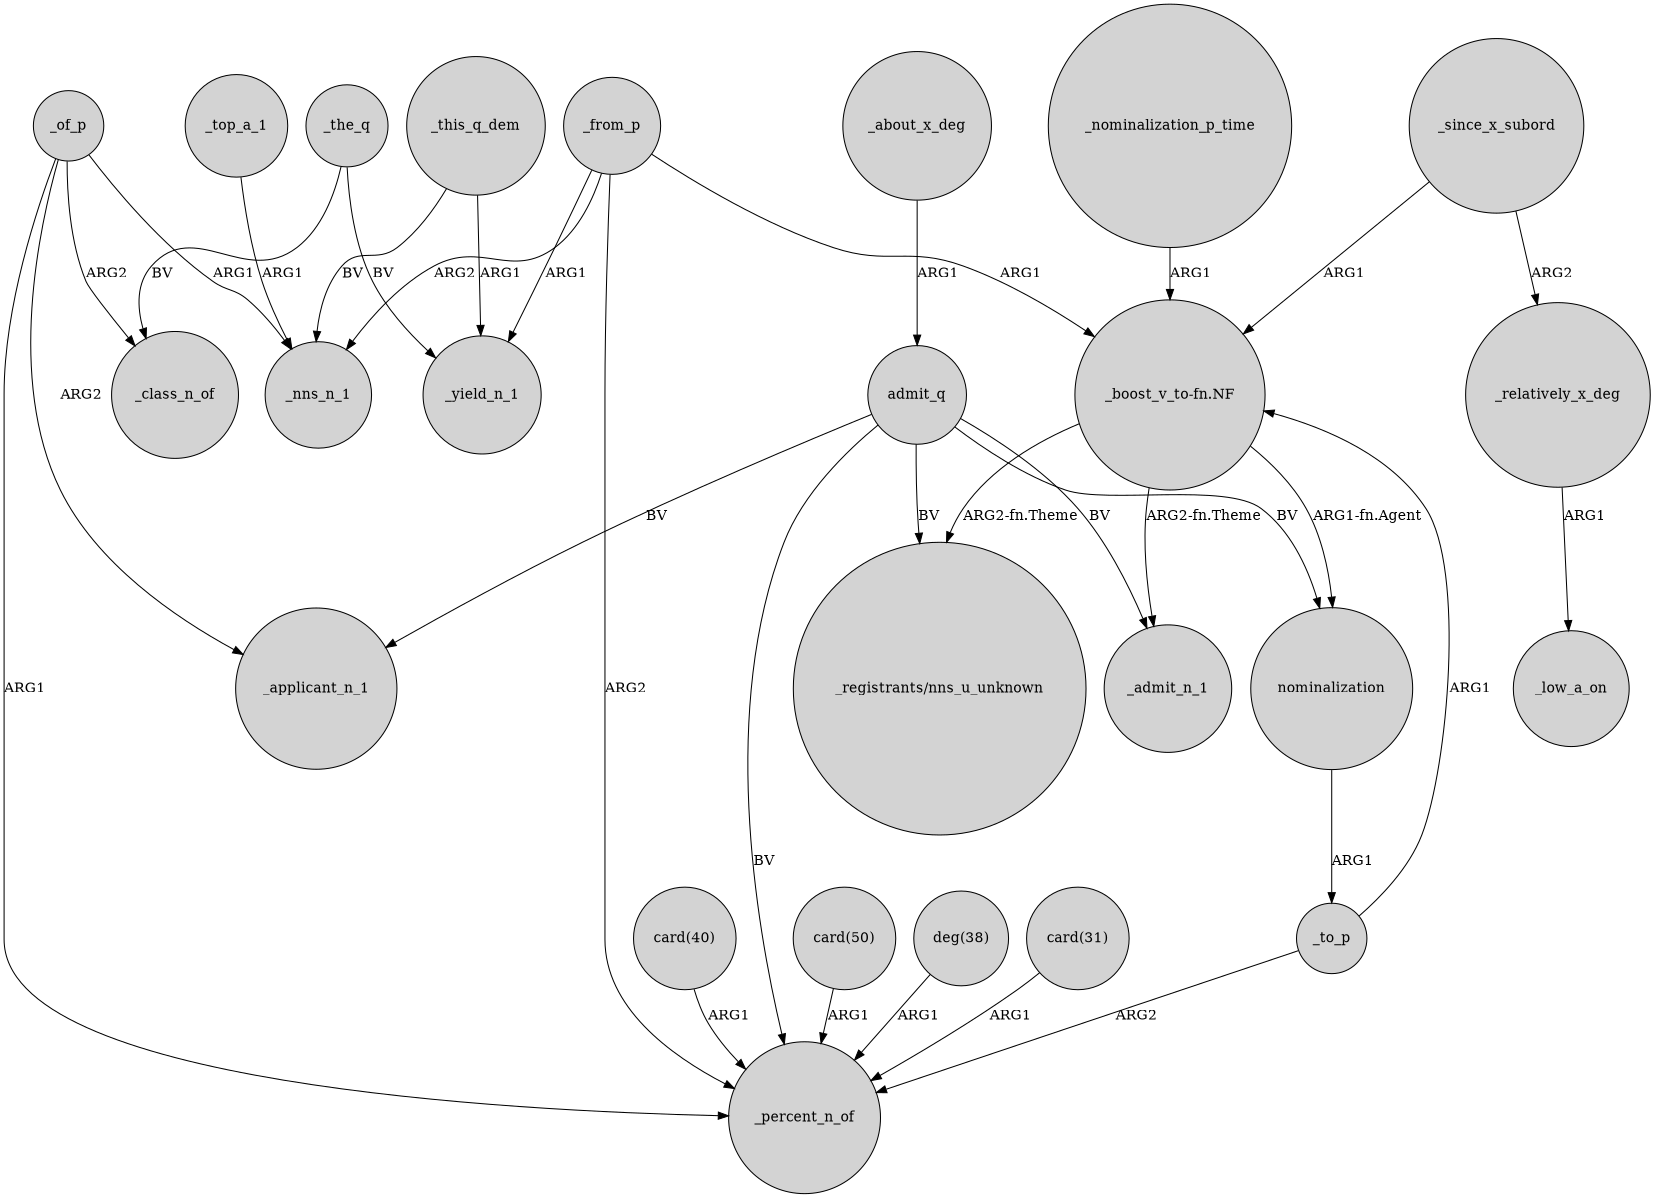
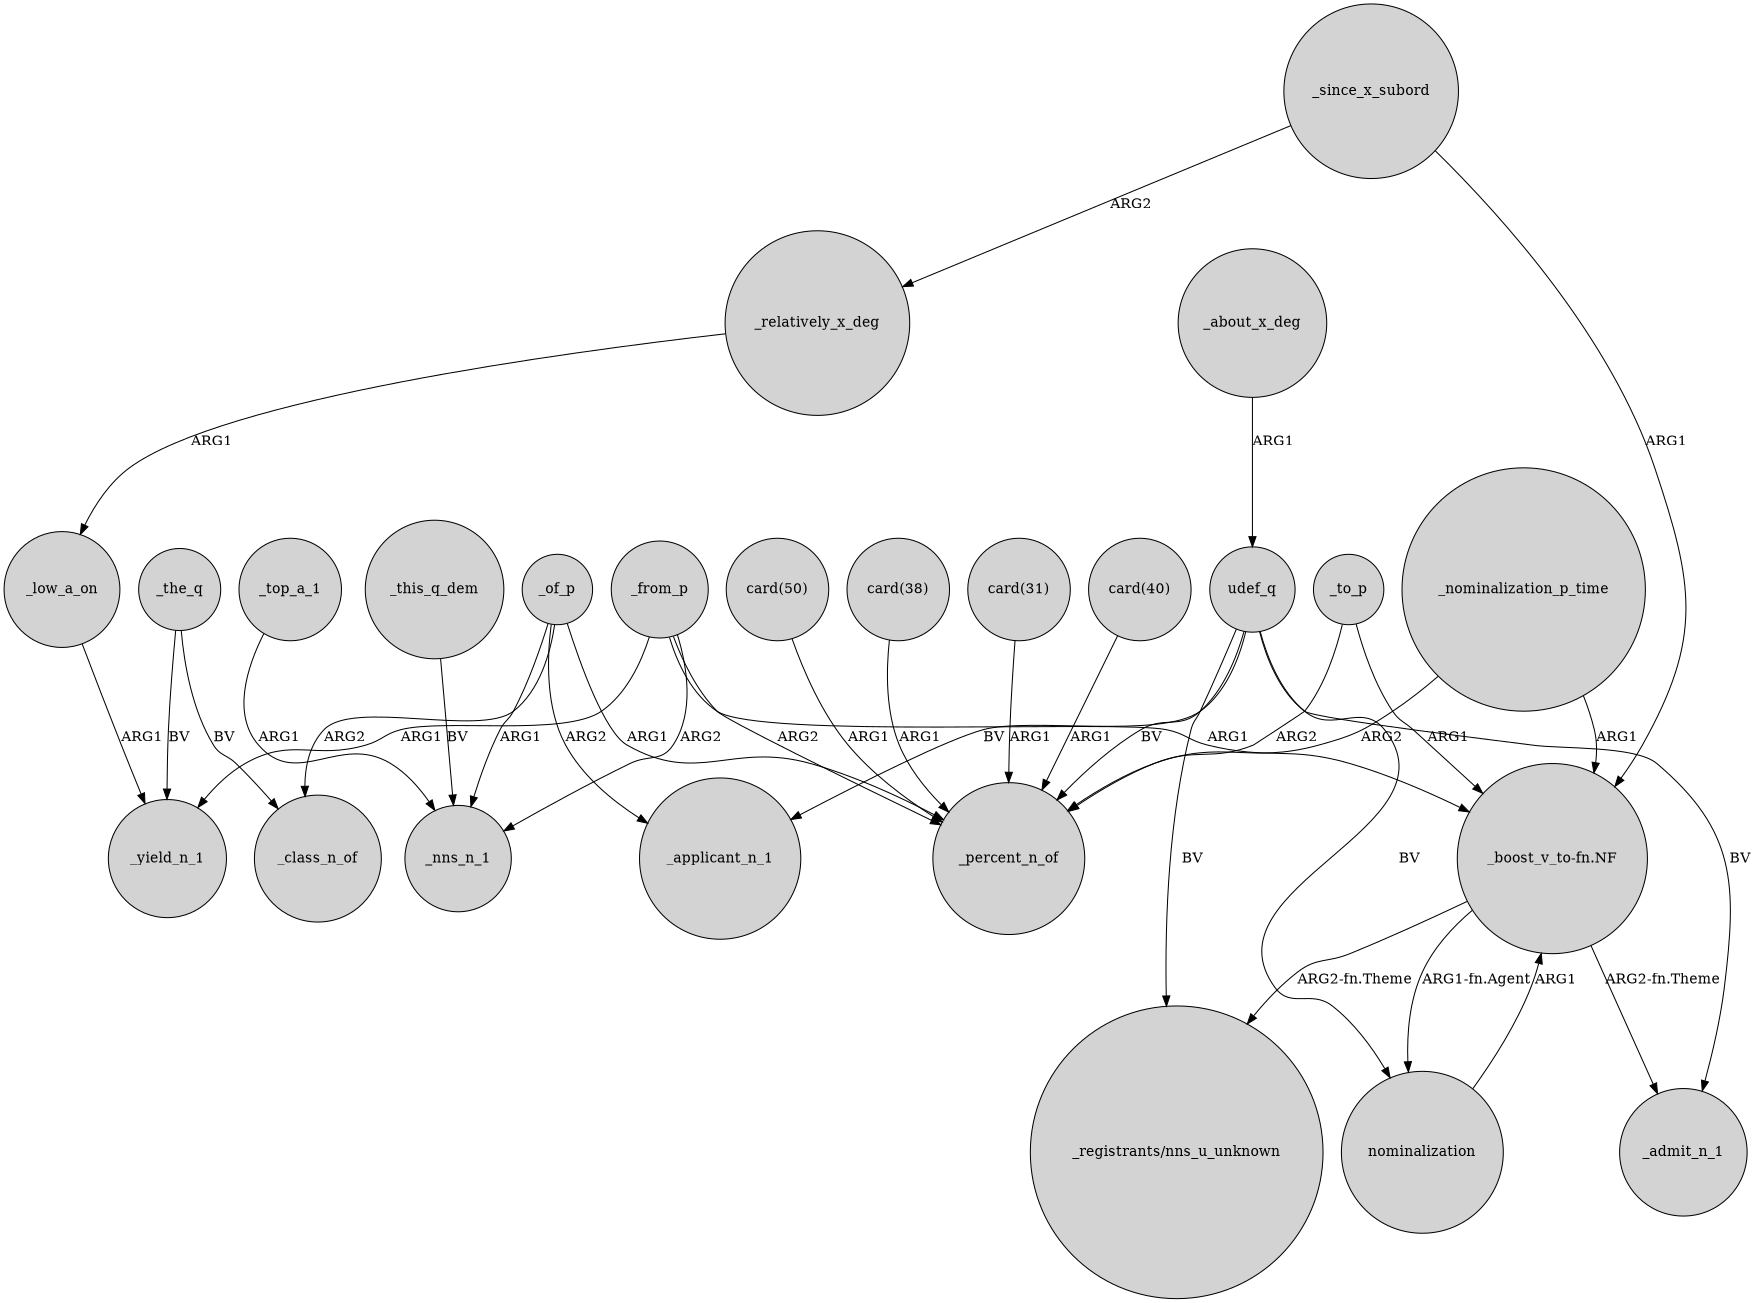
(479, 263) -> (111, 719)
(917, 395) -> (1252, 589)
none -> (1310, 747)
(1332, 831) -> (1511, 1029)
(961, 938) -> (898, 589)
